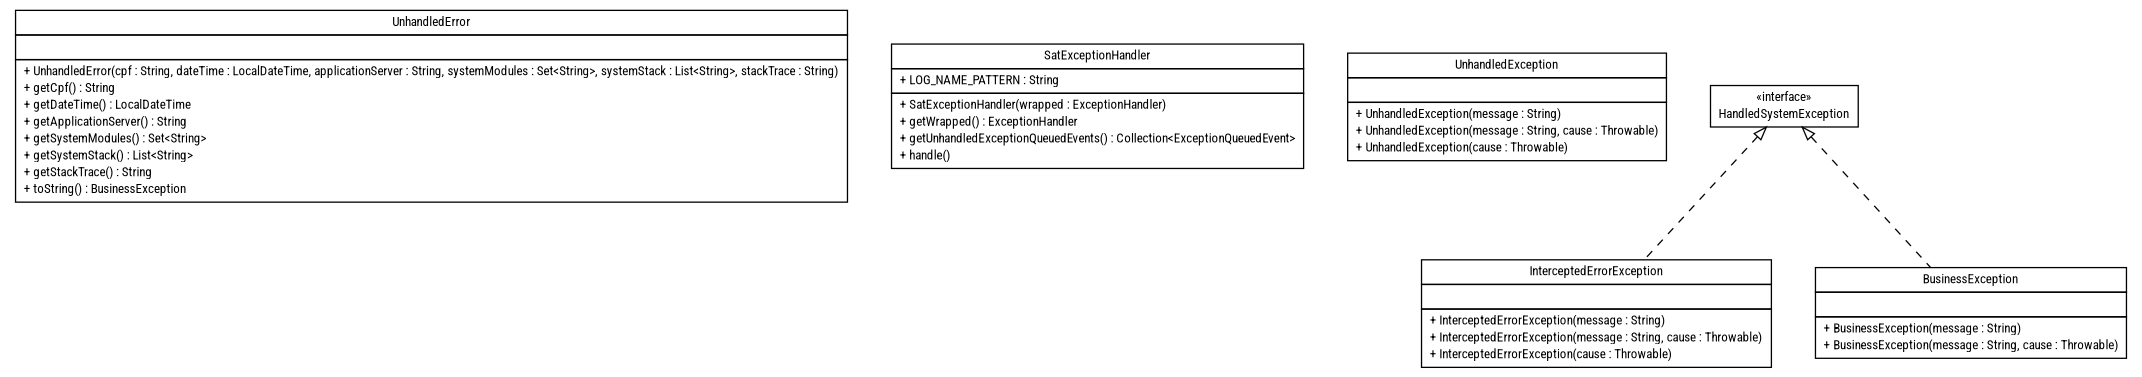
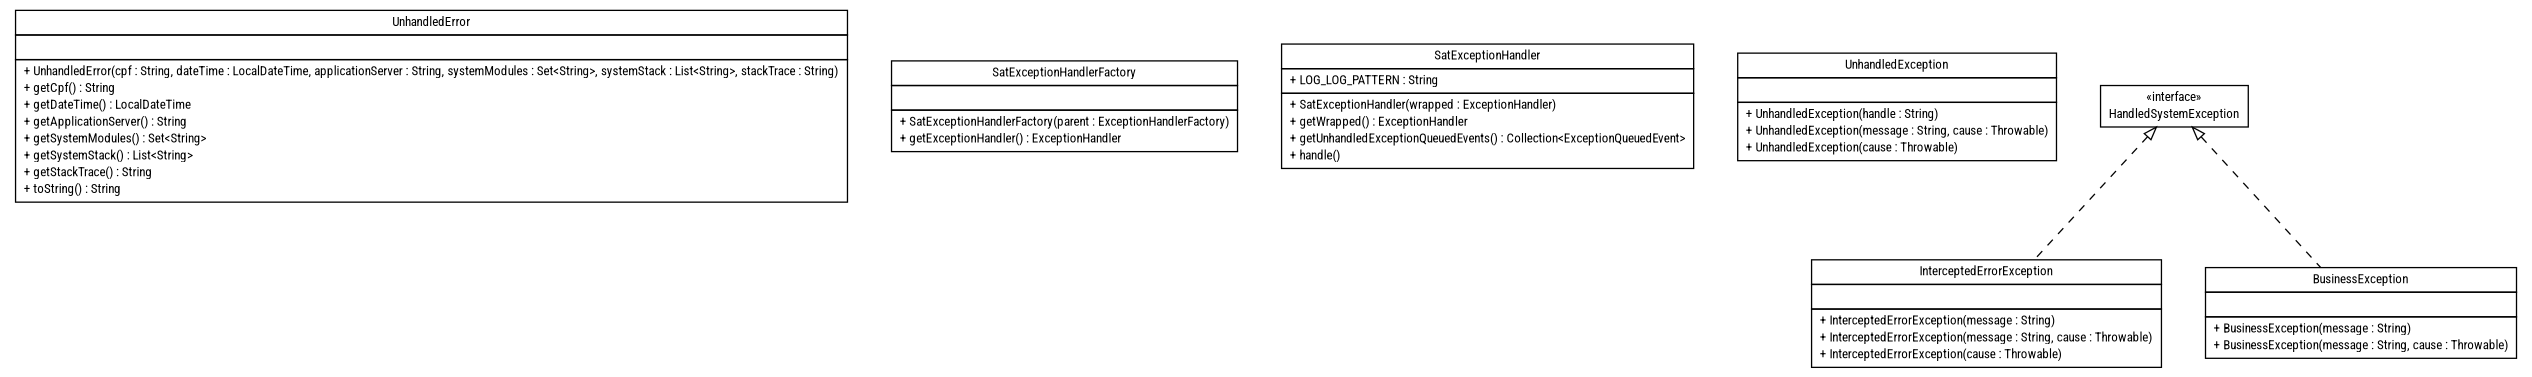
(980, 80) -> (1365, 80)
none -> (1064, 106)
(1458, 114) -> (1843, 114)
(105, 189) -> (73, 189)
